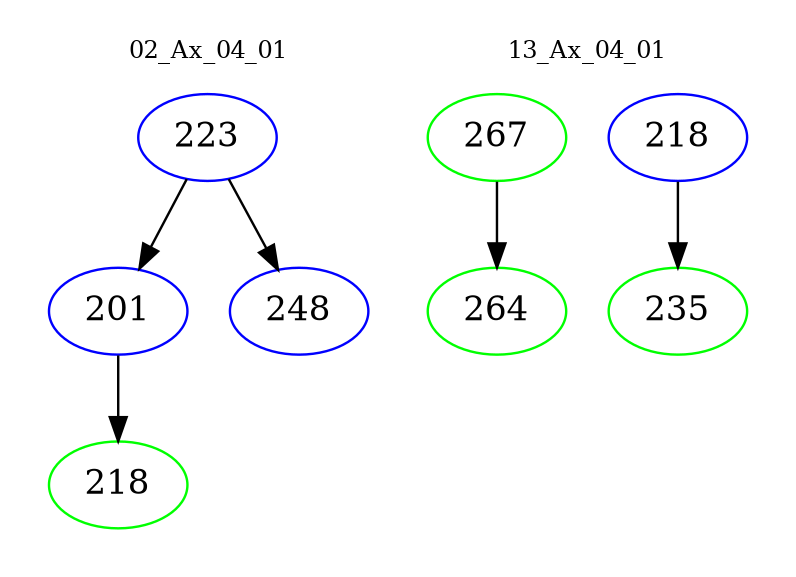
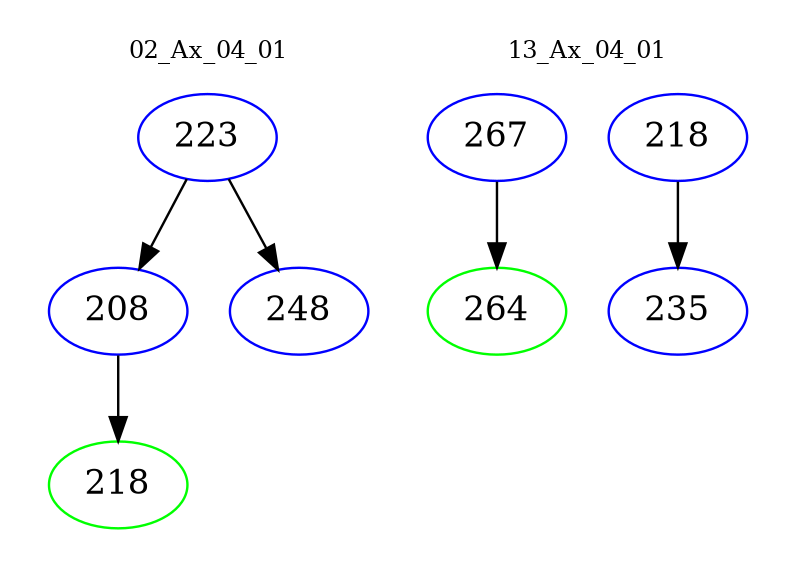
(497, 138) -> (497, 138)
(118, 311) -> (118, 311)
(678, 311) -> (678, 311)
